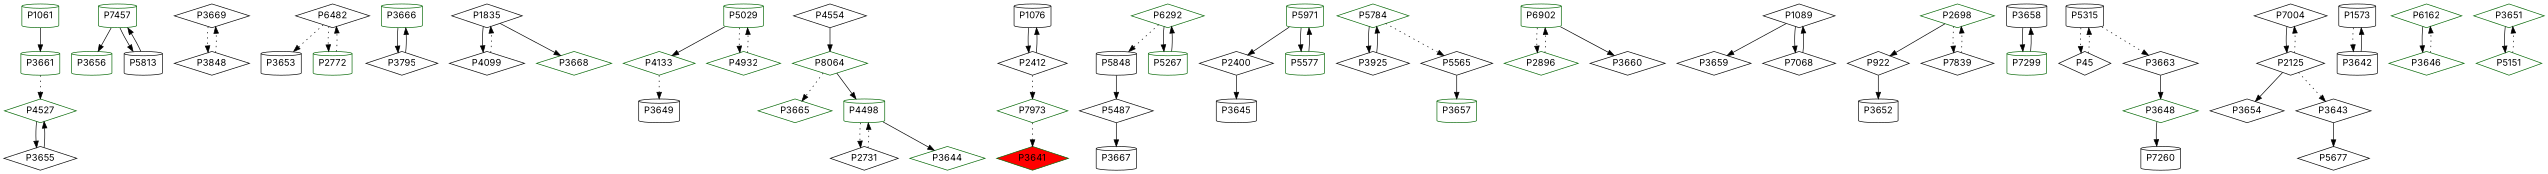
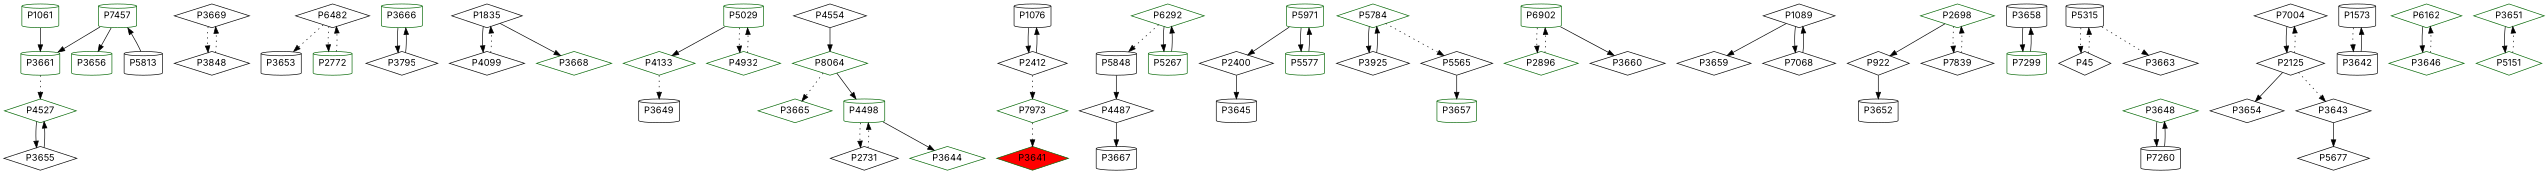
(124, 37) -> (82, 38)
(2161, 84) -> (2165, 137)
(1116, 111) -> (1116, 111)
